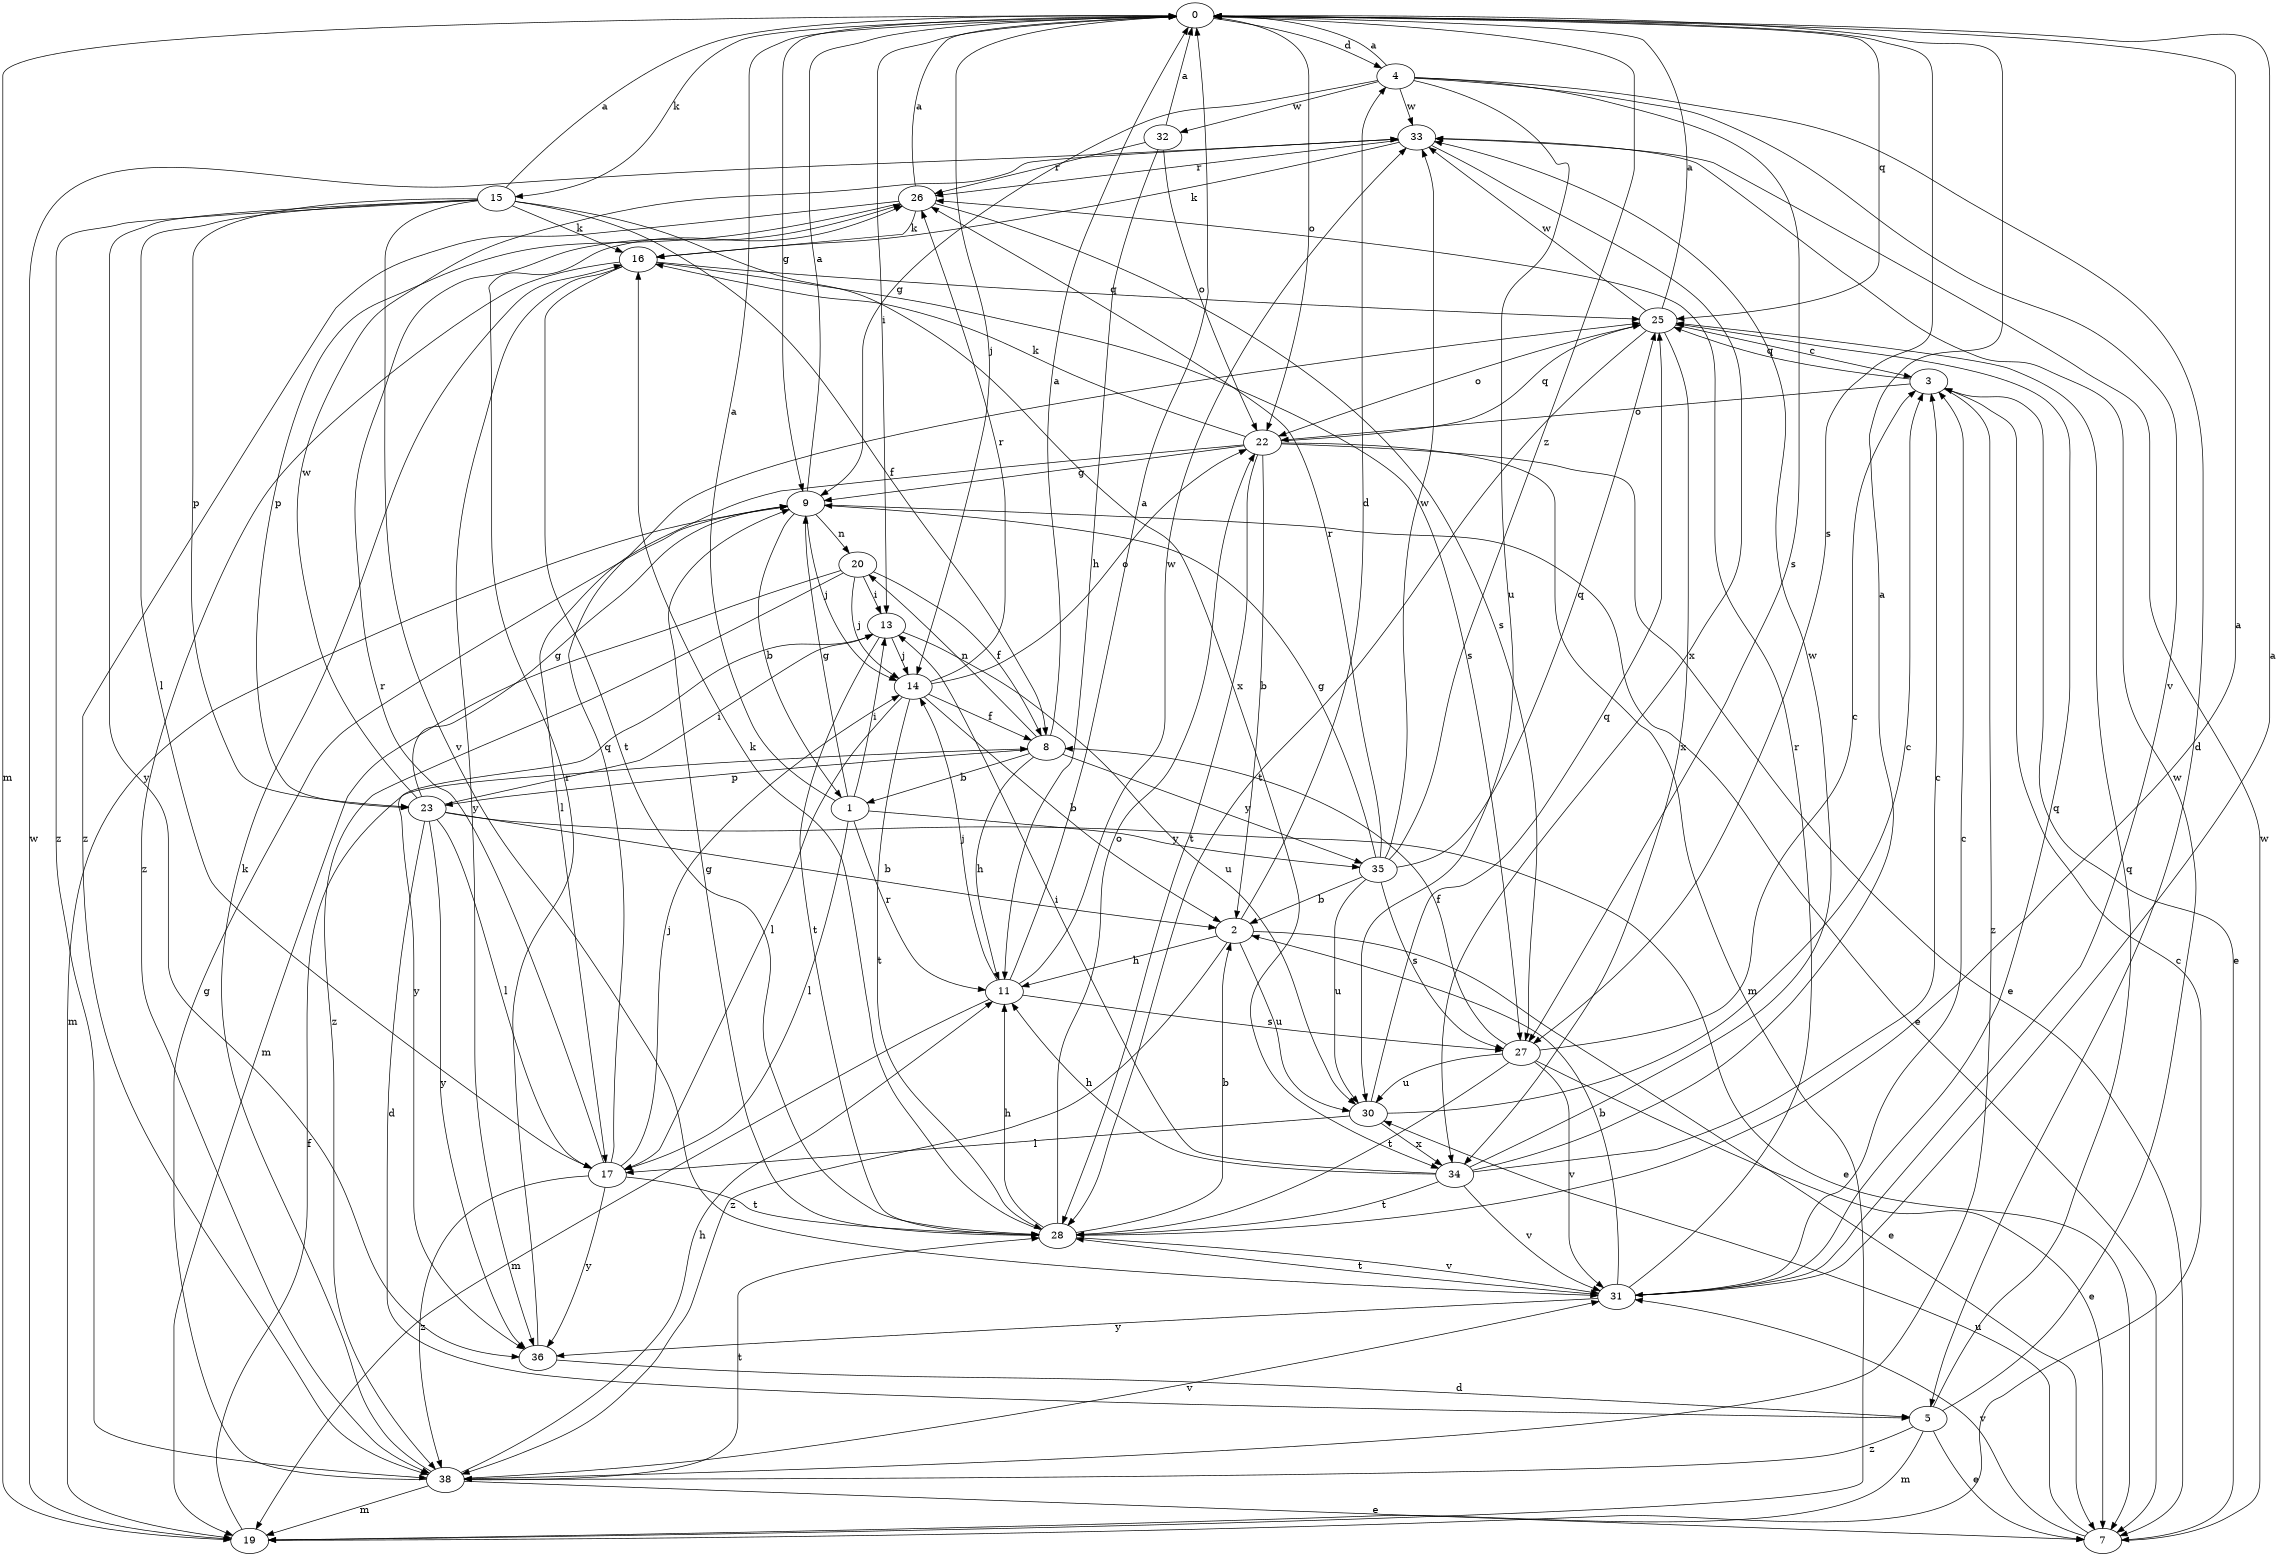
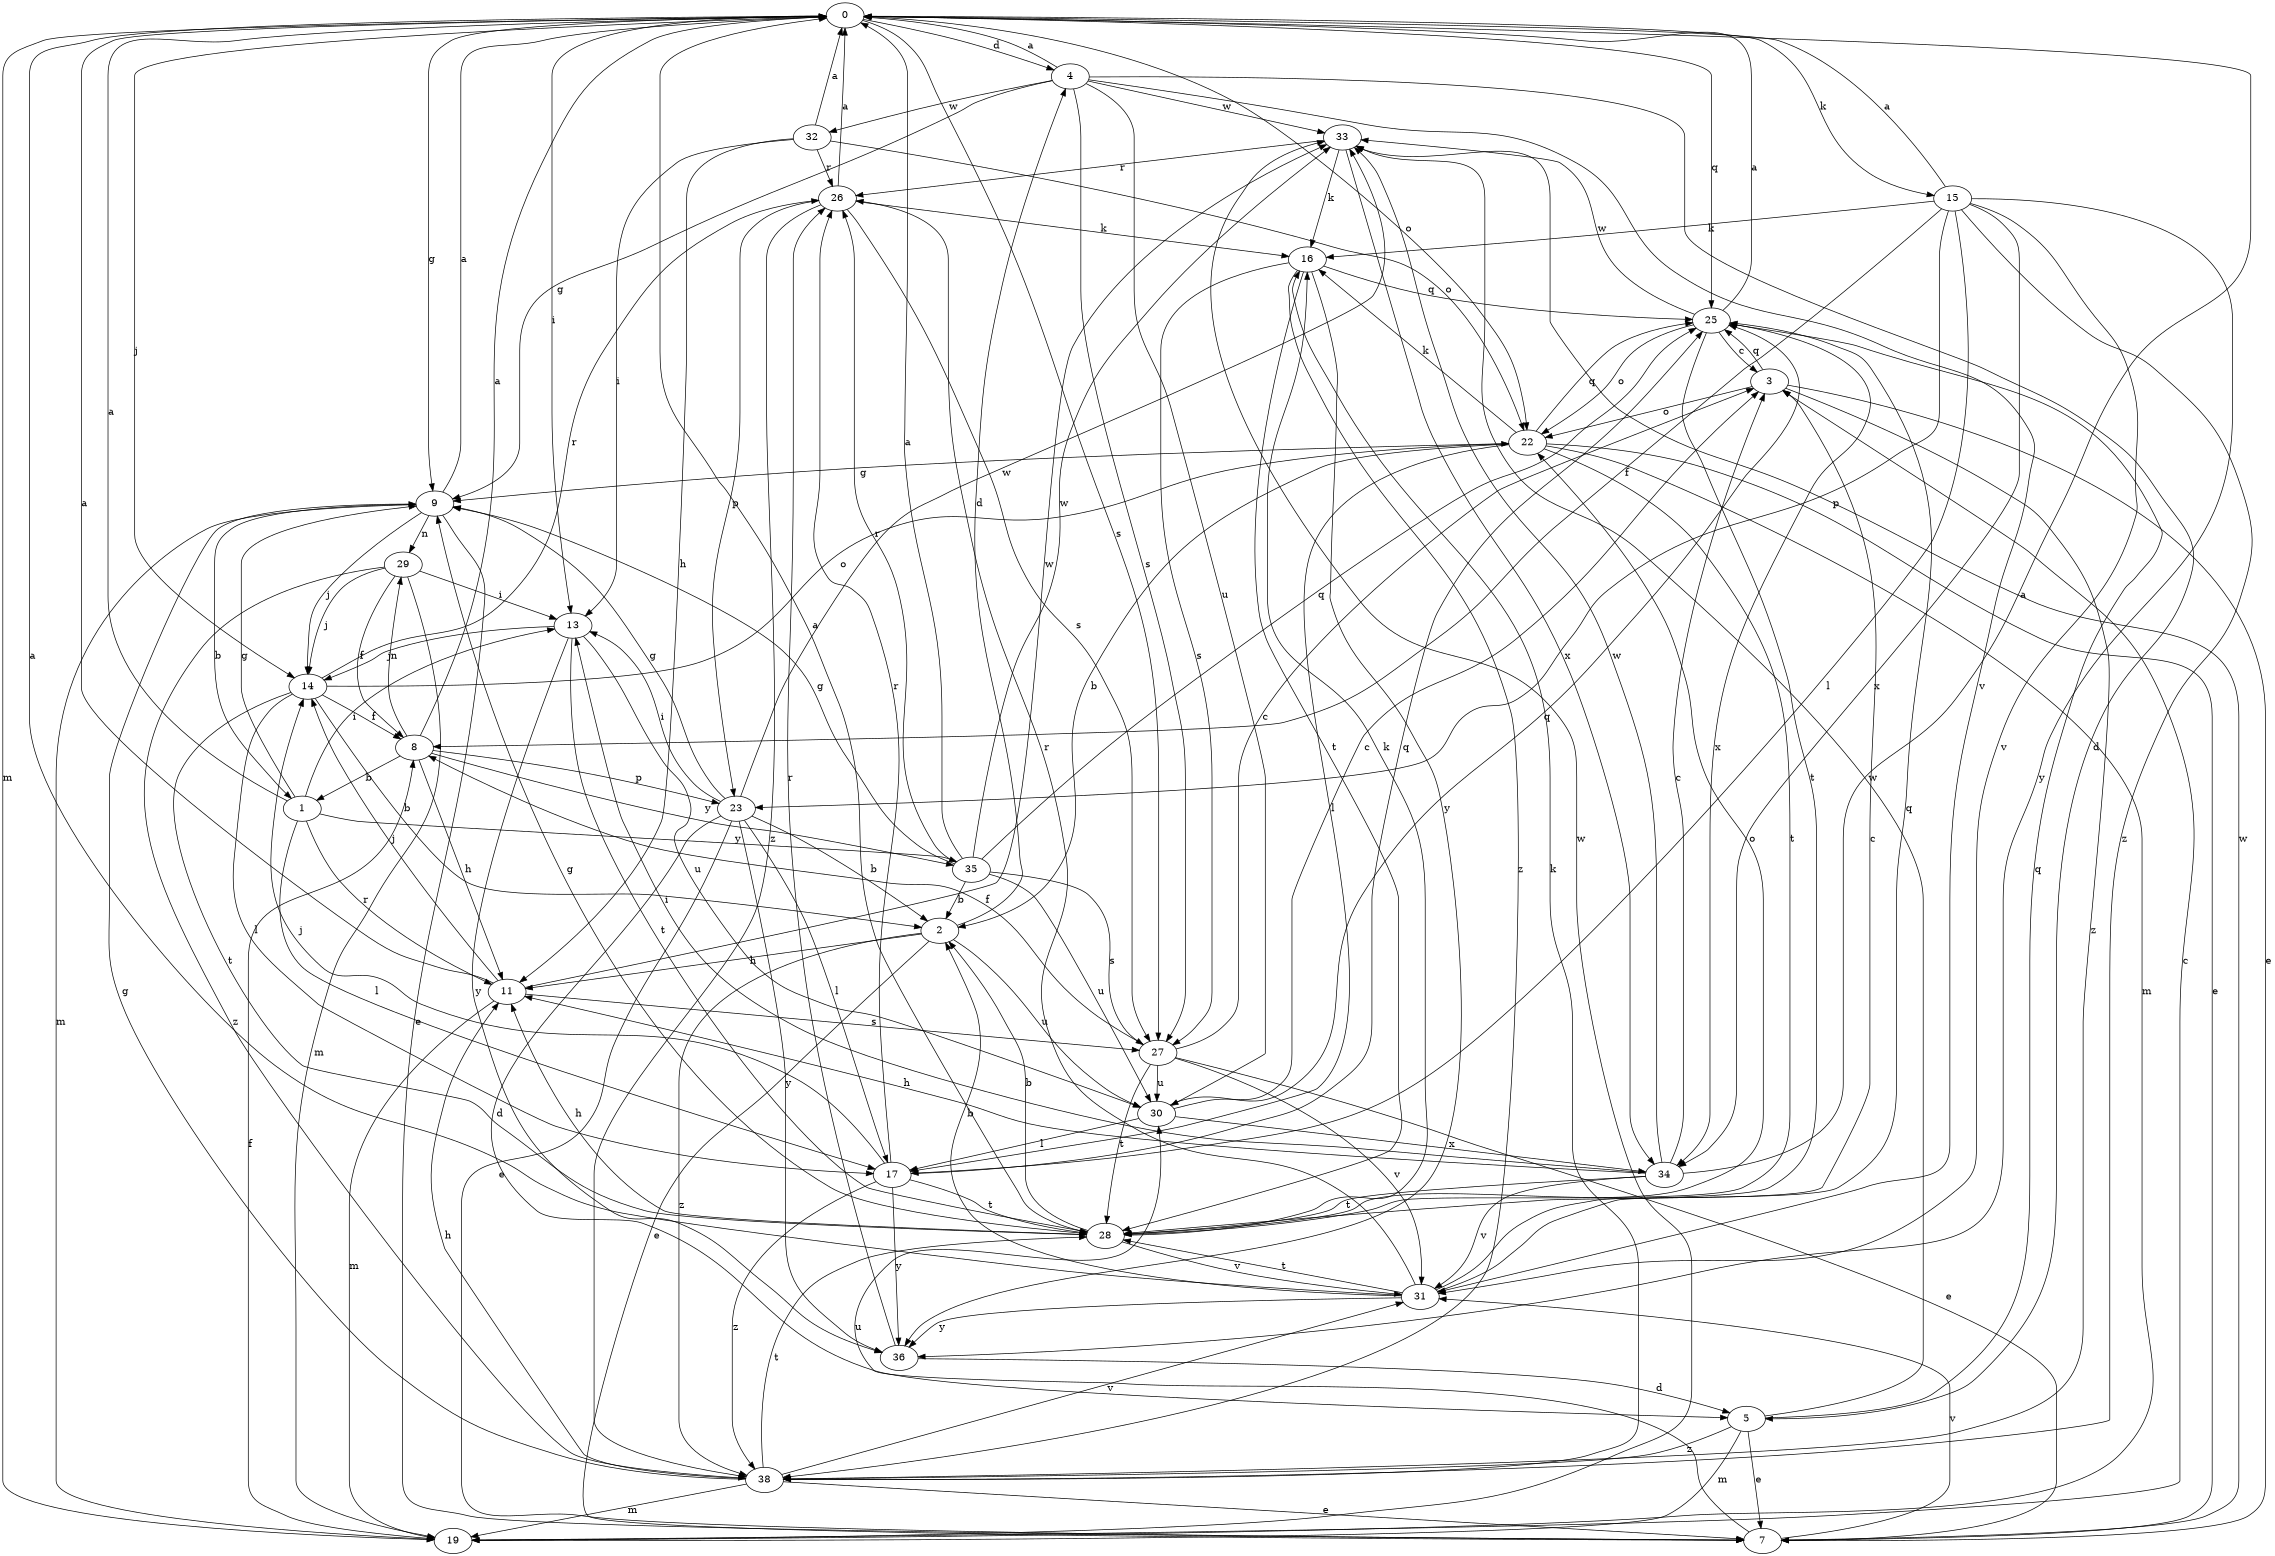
none -> (617, 321)
(1547, 443) -> (908, 443)
(858, 565) -> (403, 565)
